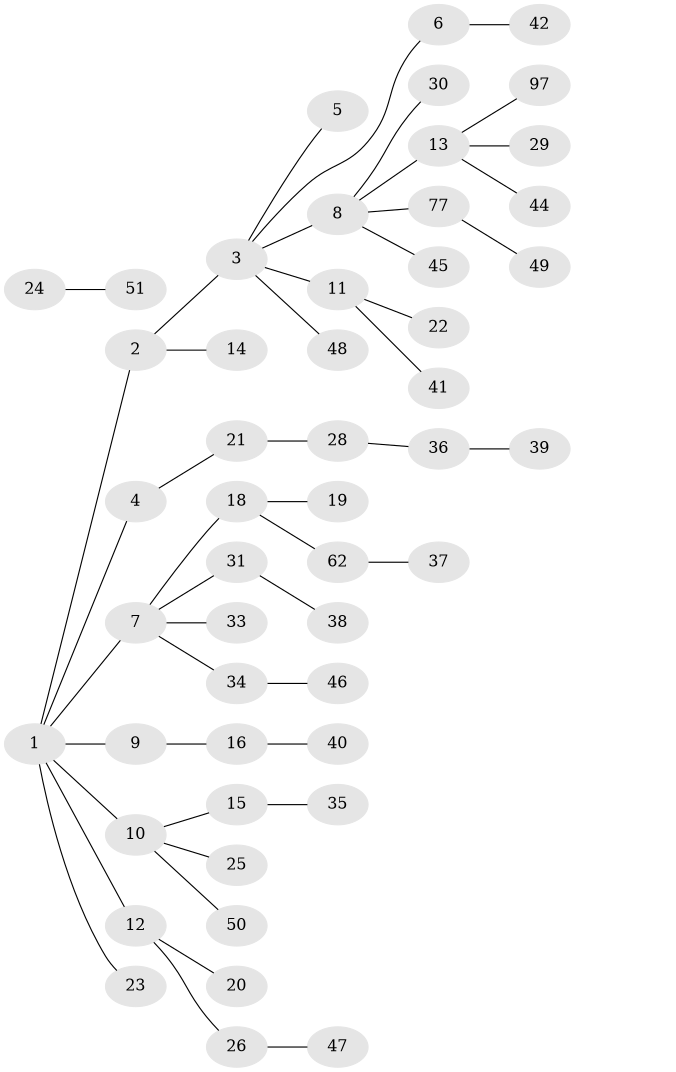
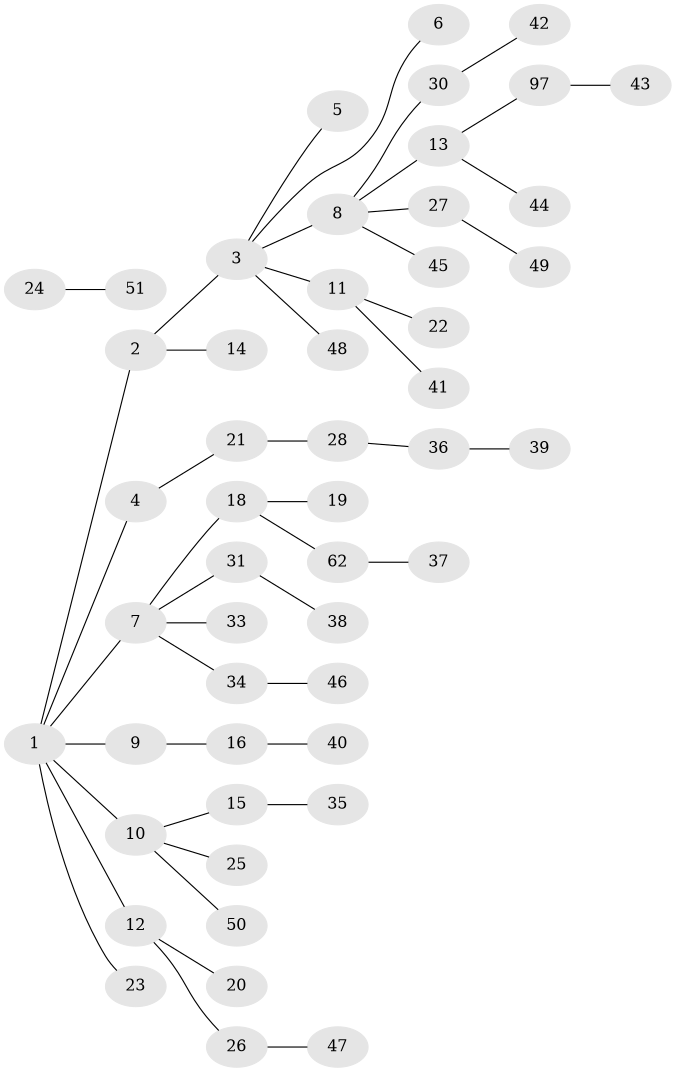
(489, 25) -> (489, 55)
none -> (641, 85)
(540, 146) -> none
(439, 206) -> (439, 206)
